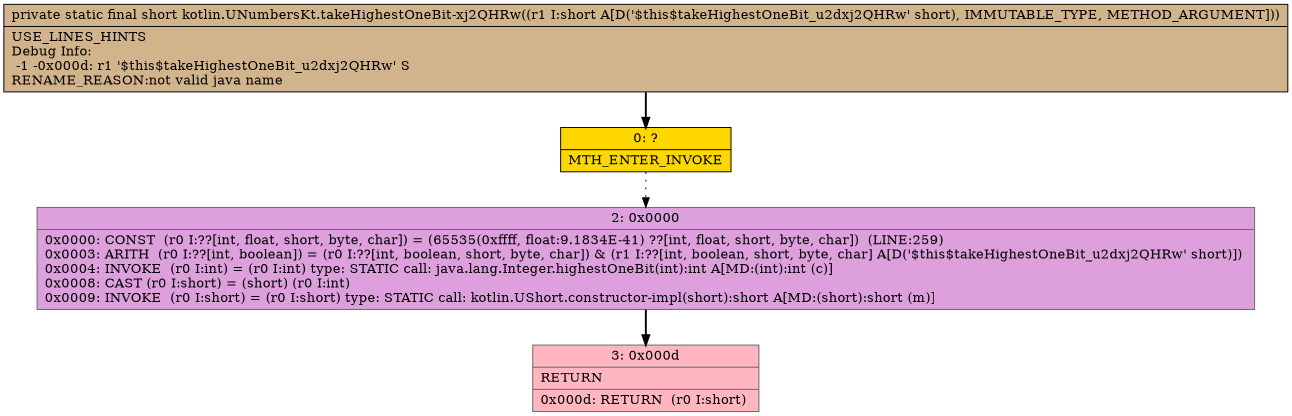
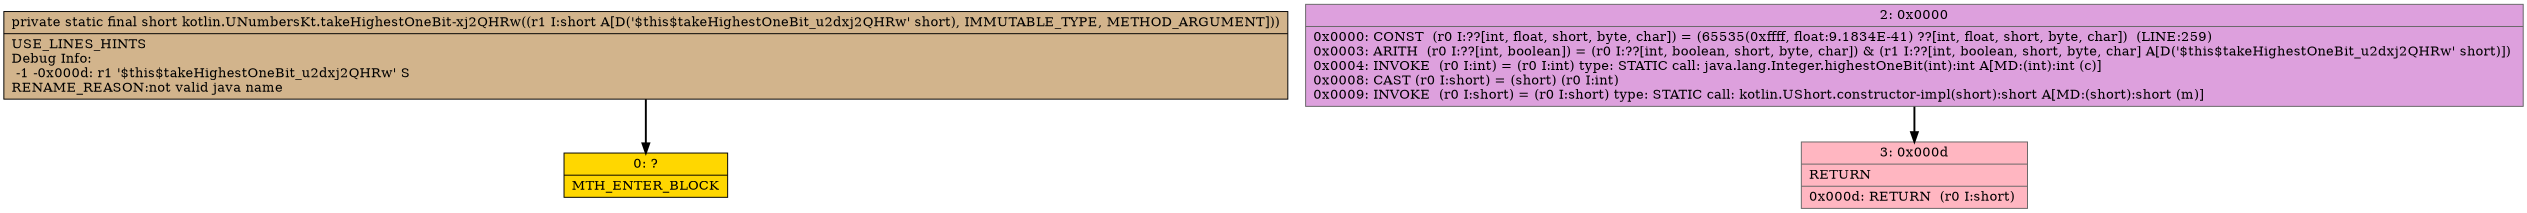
(646, 160) -> (646, 186)
(646, 185) -> none
